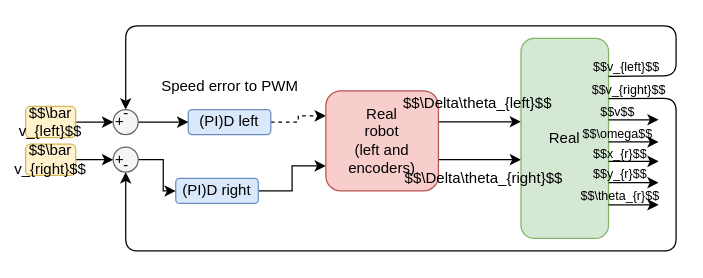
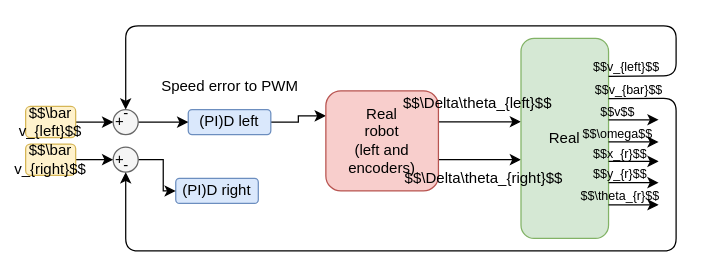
(629, 89) -> (629, 89)
(298, 122) -> (298, 122)
(292, 183) -> none
